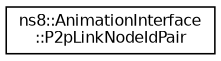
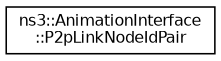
(111, 30) -> (111, 30)
